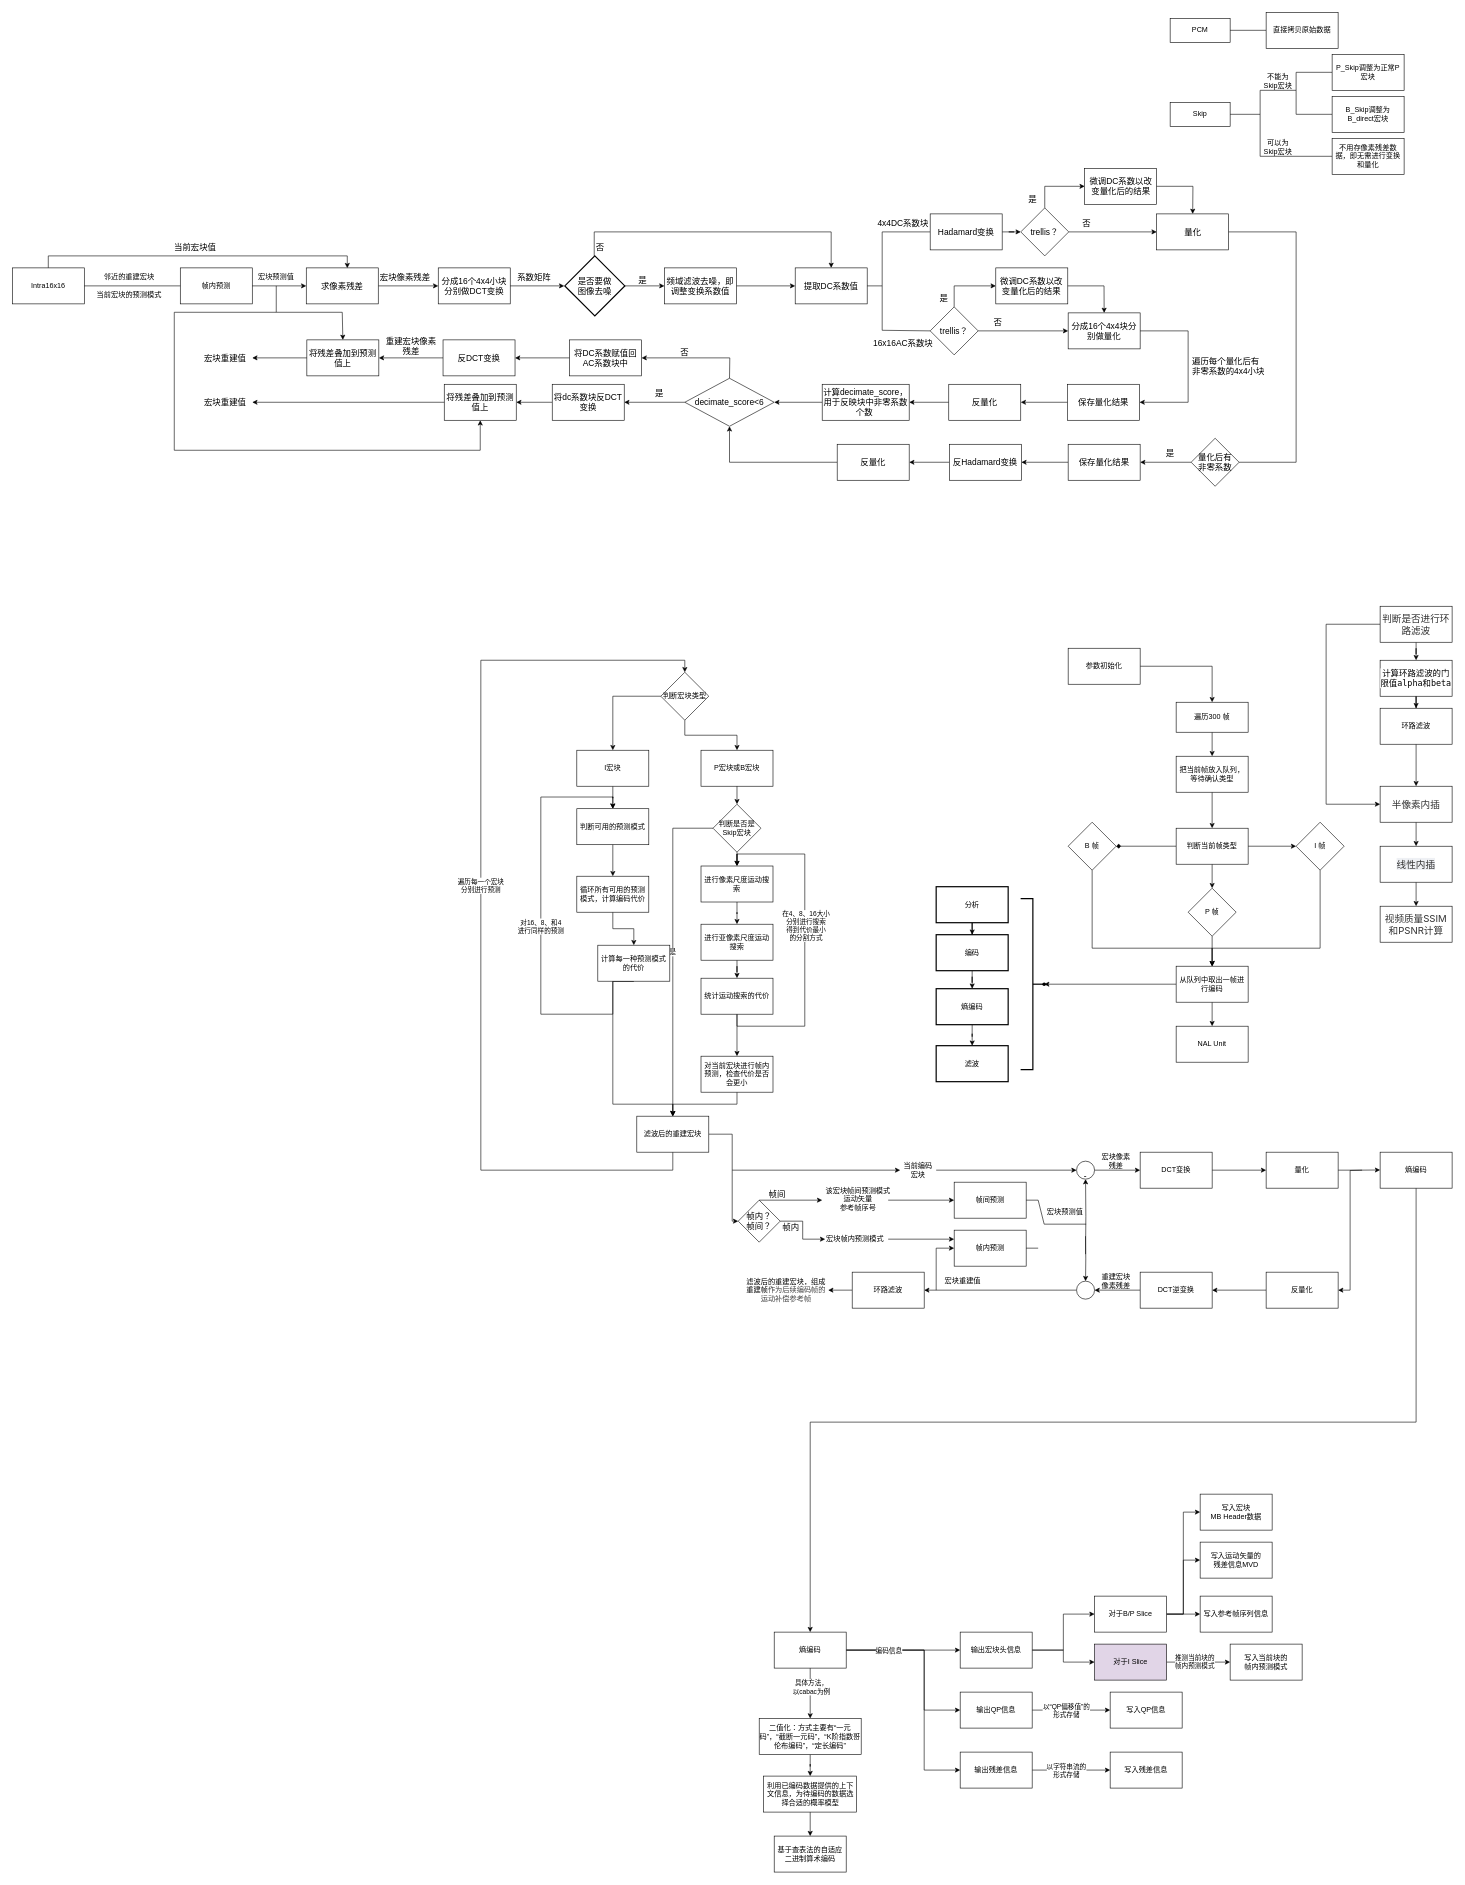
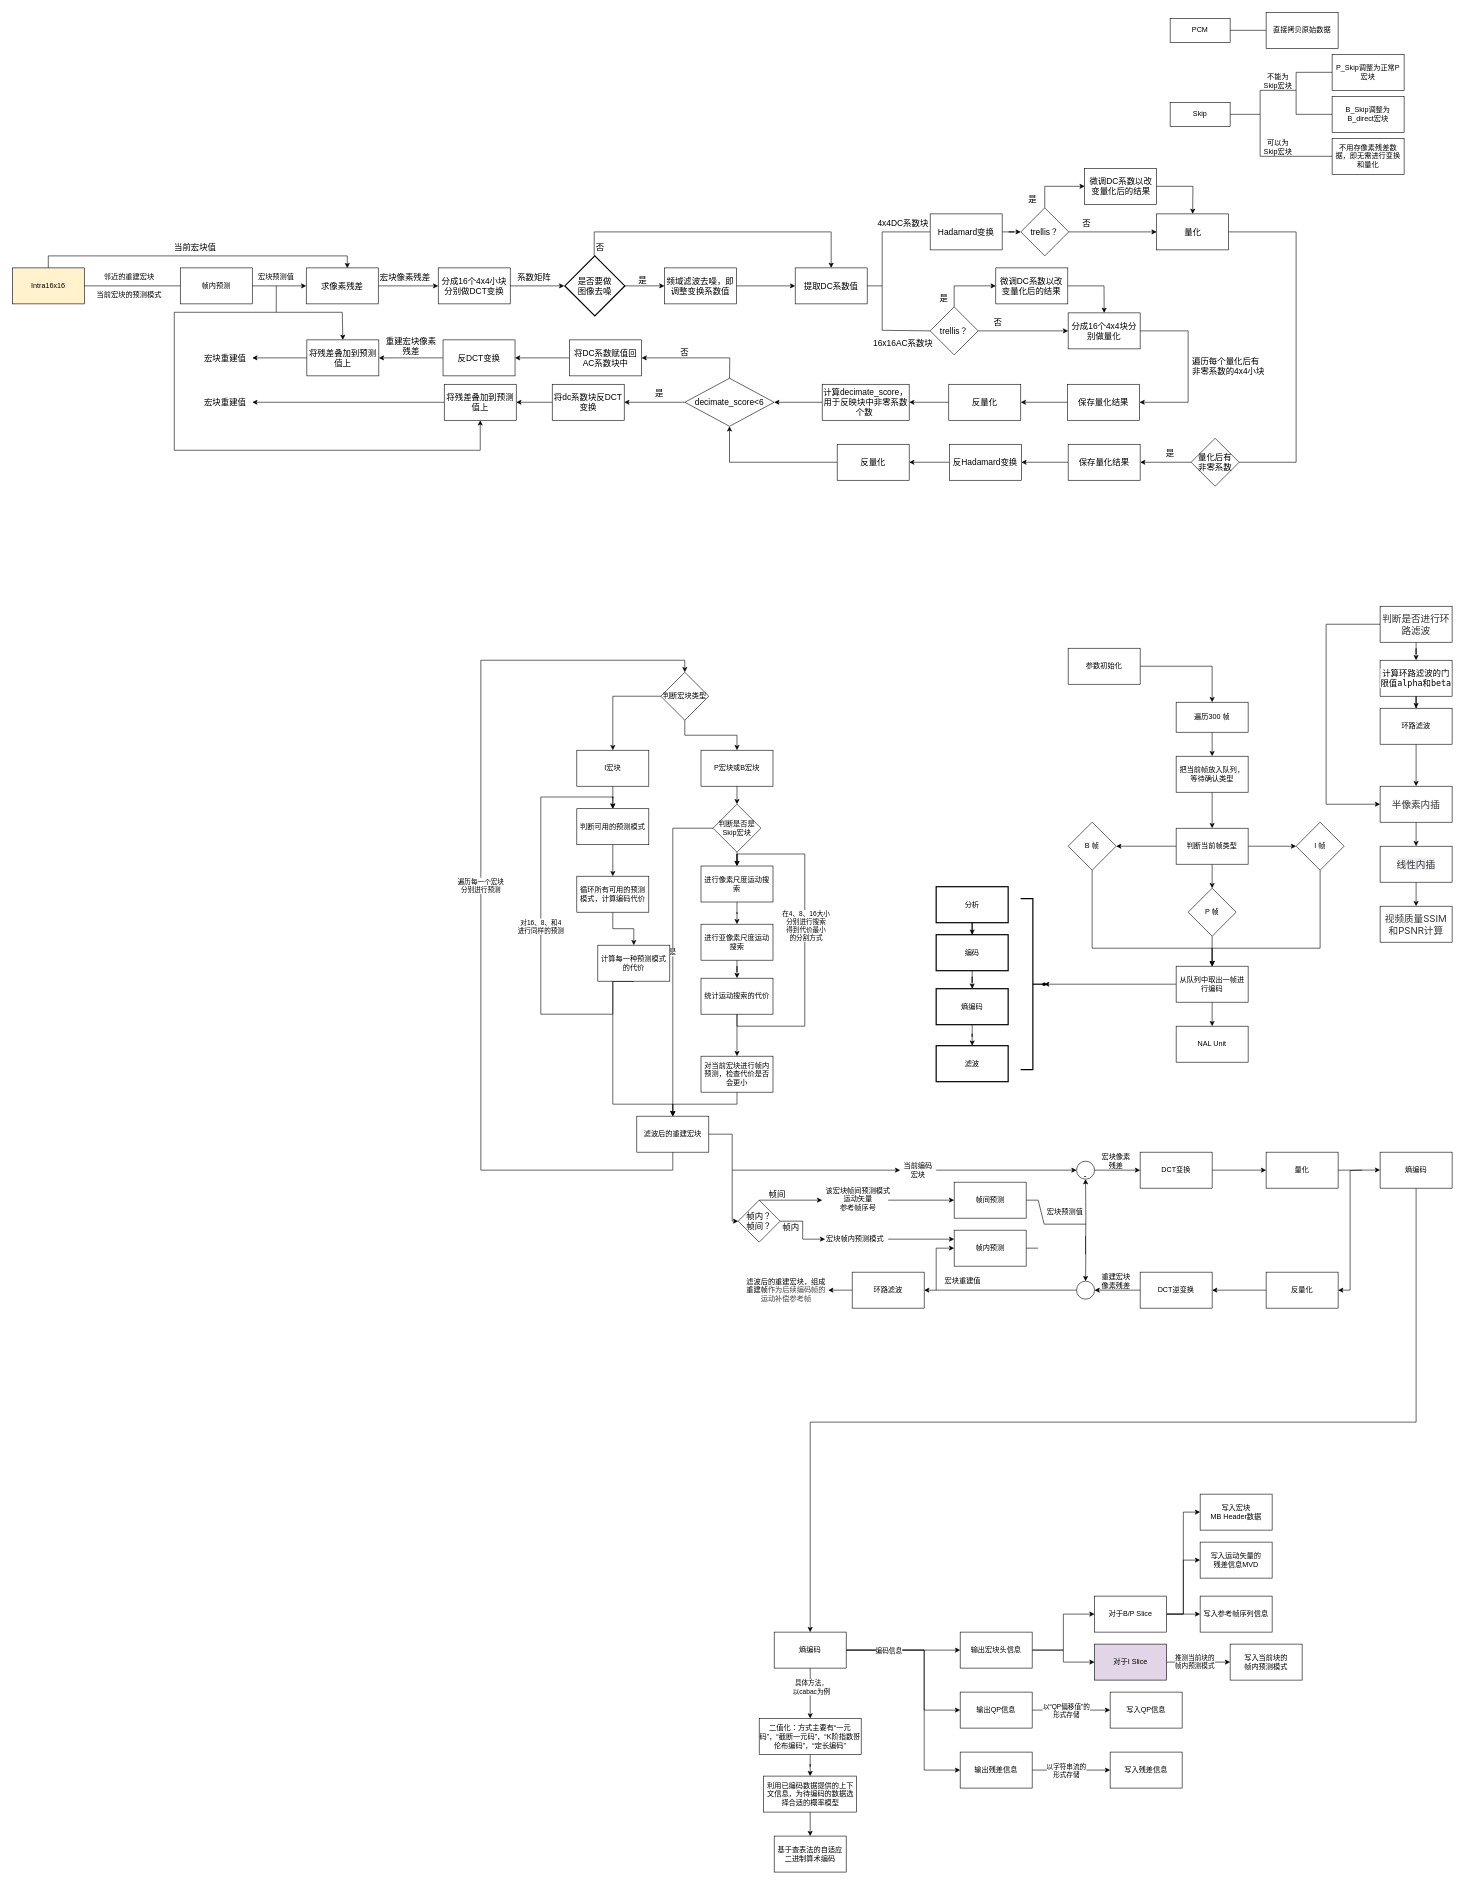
(48, 286) -> (48, 286)
(1122, 846) -> (1121, 846)
